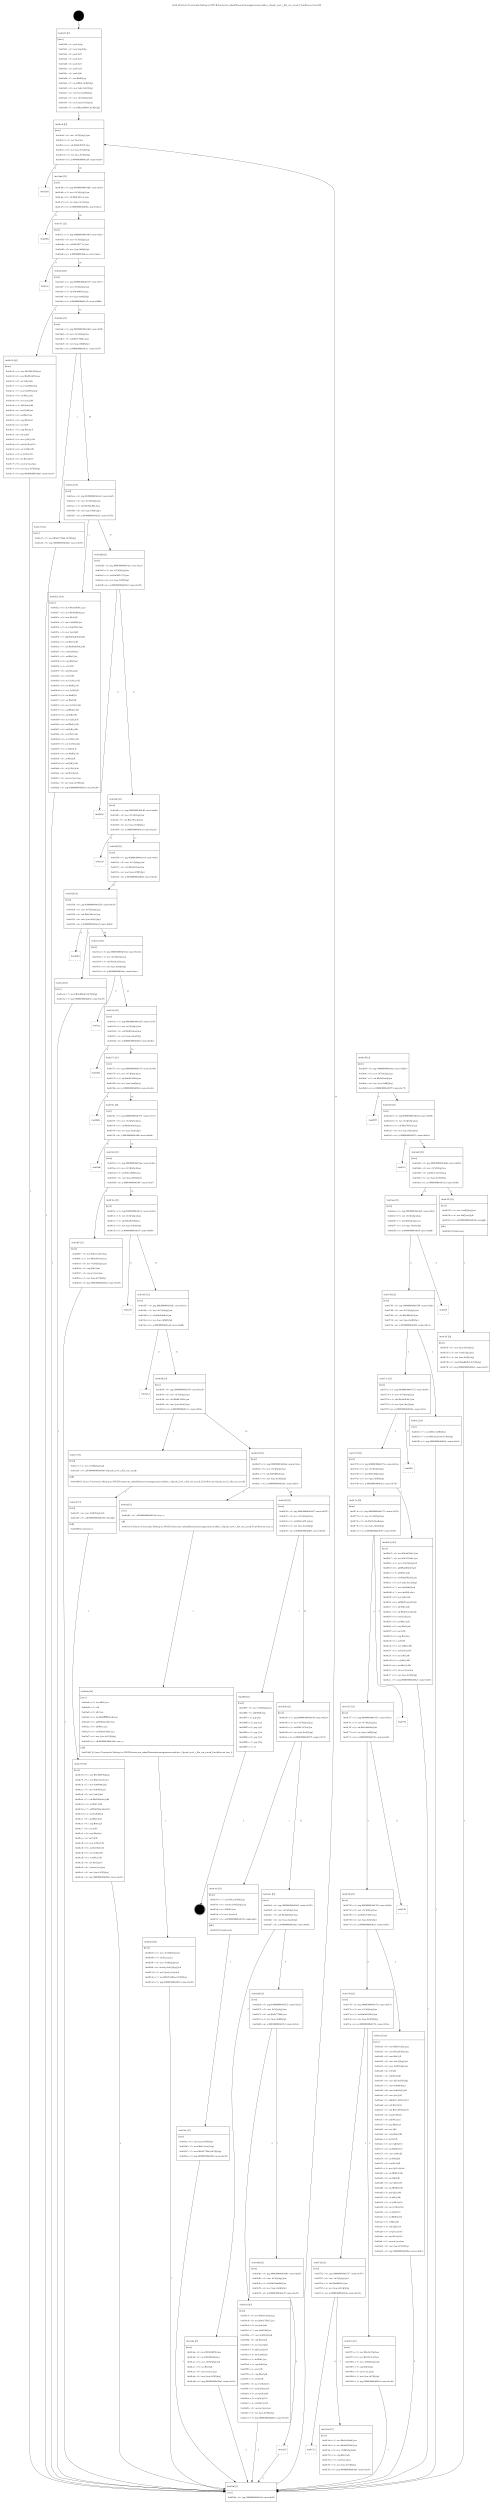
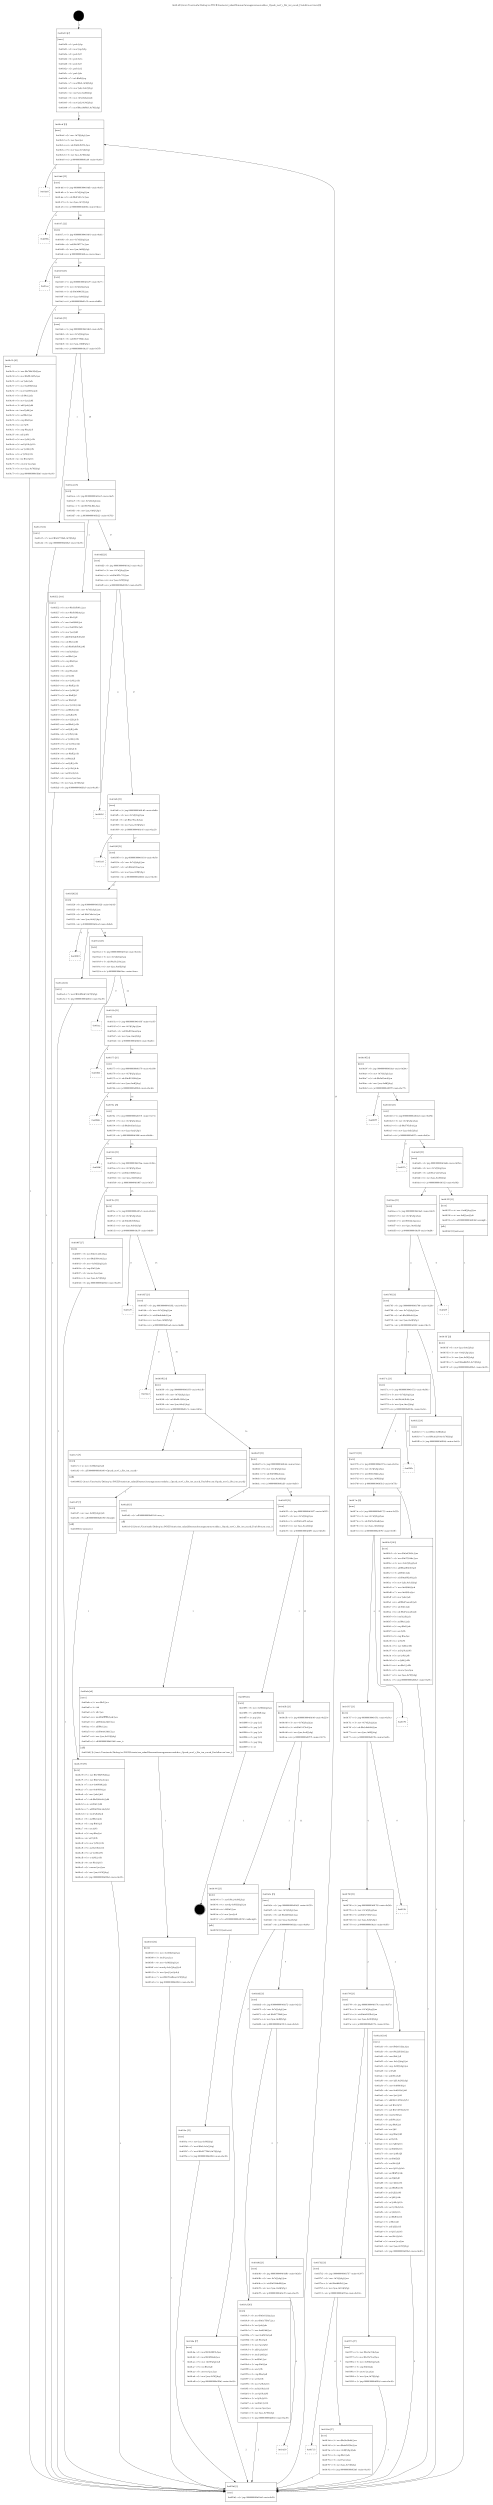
(269, 2467) -> (299, 2482)
